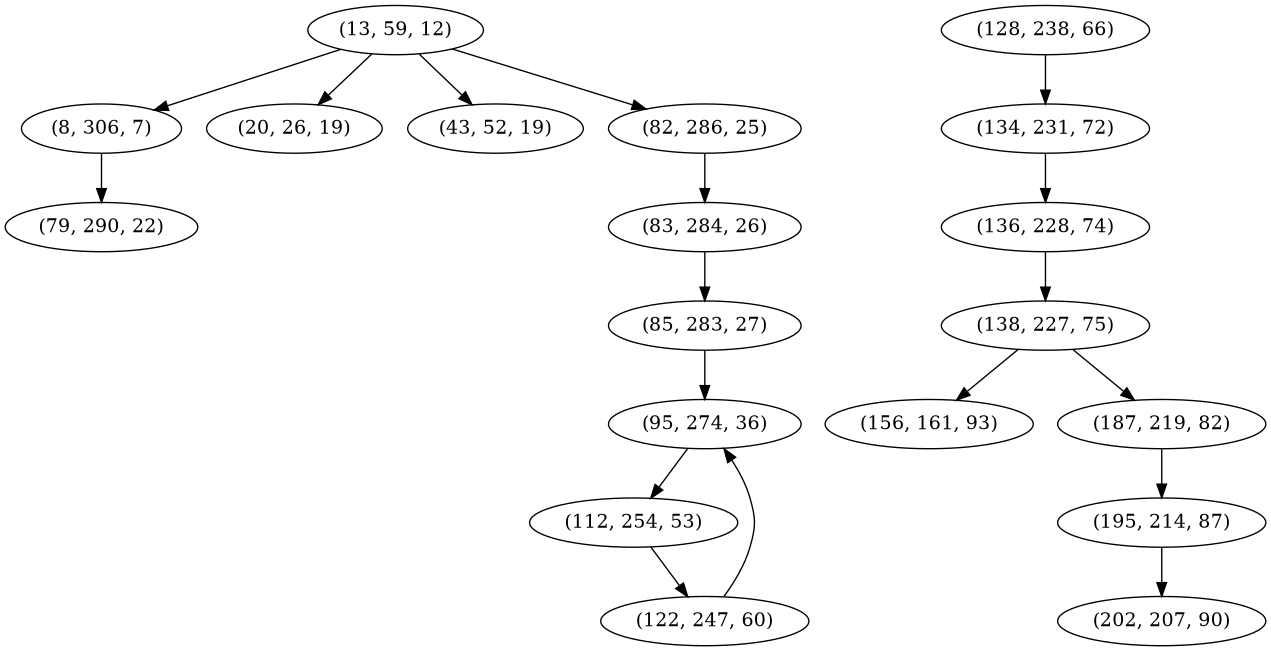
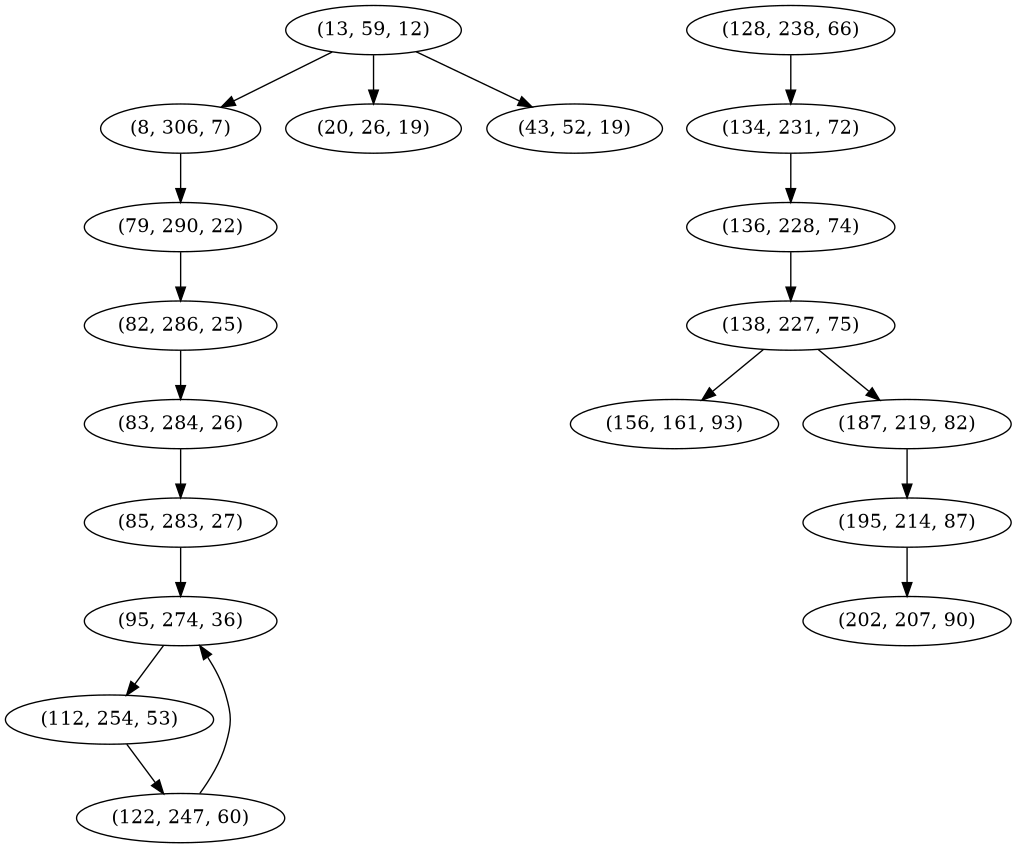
(543, 77) -> (181, 270)
